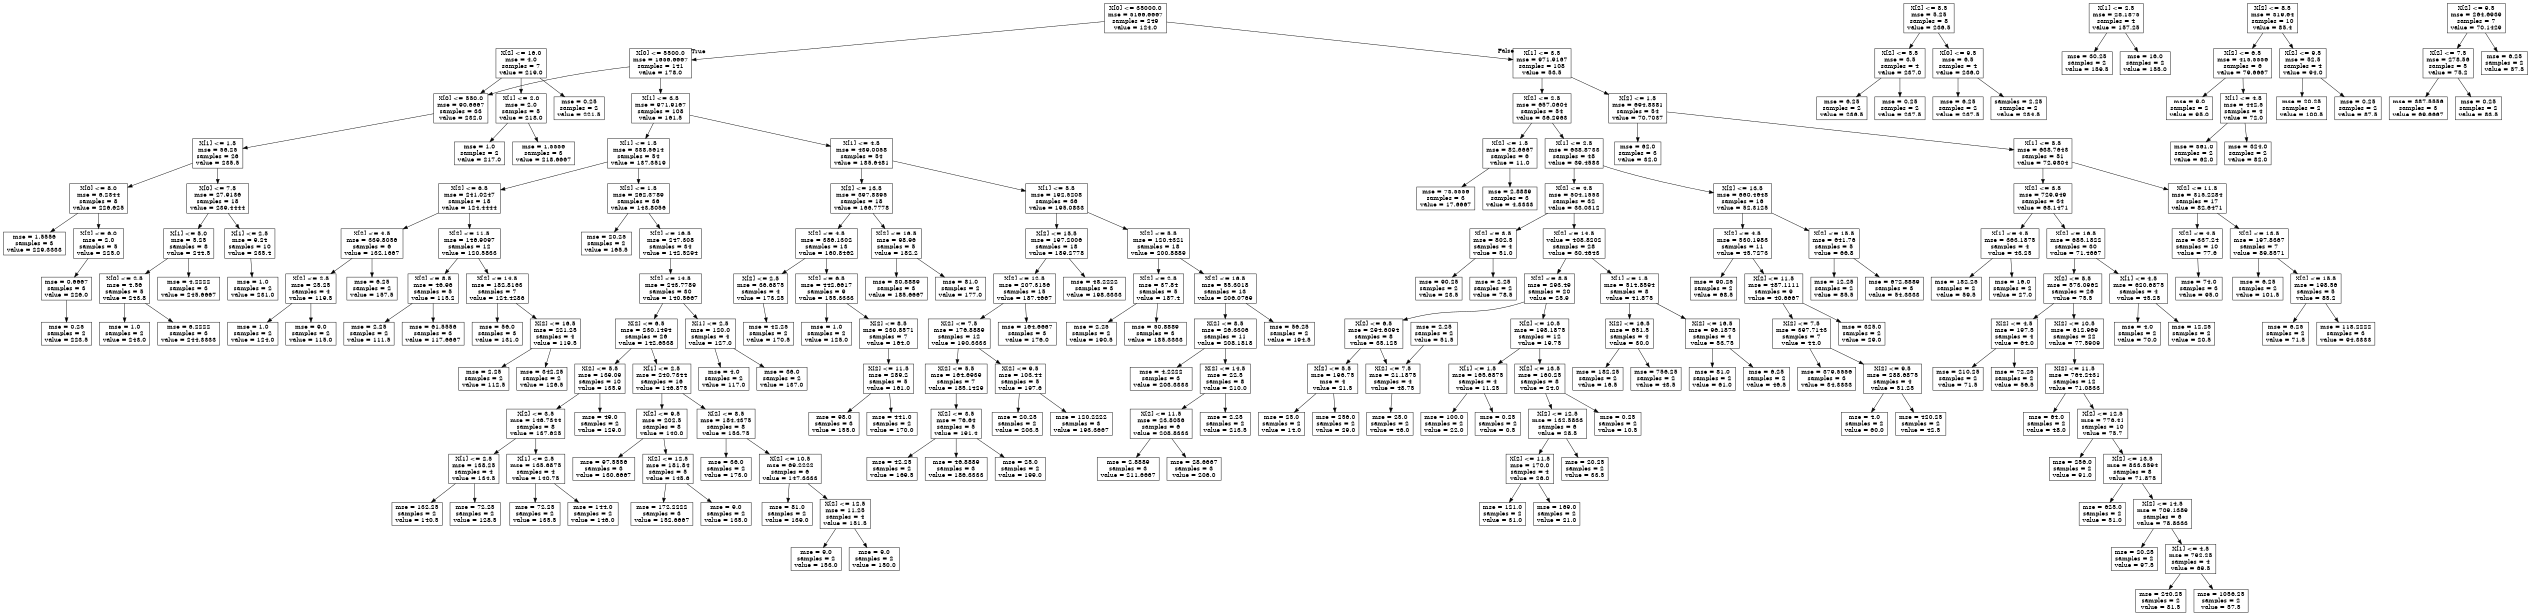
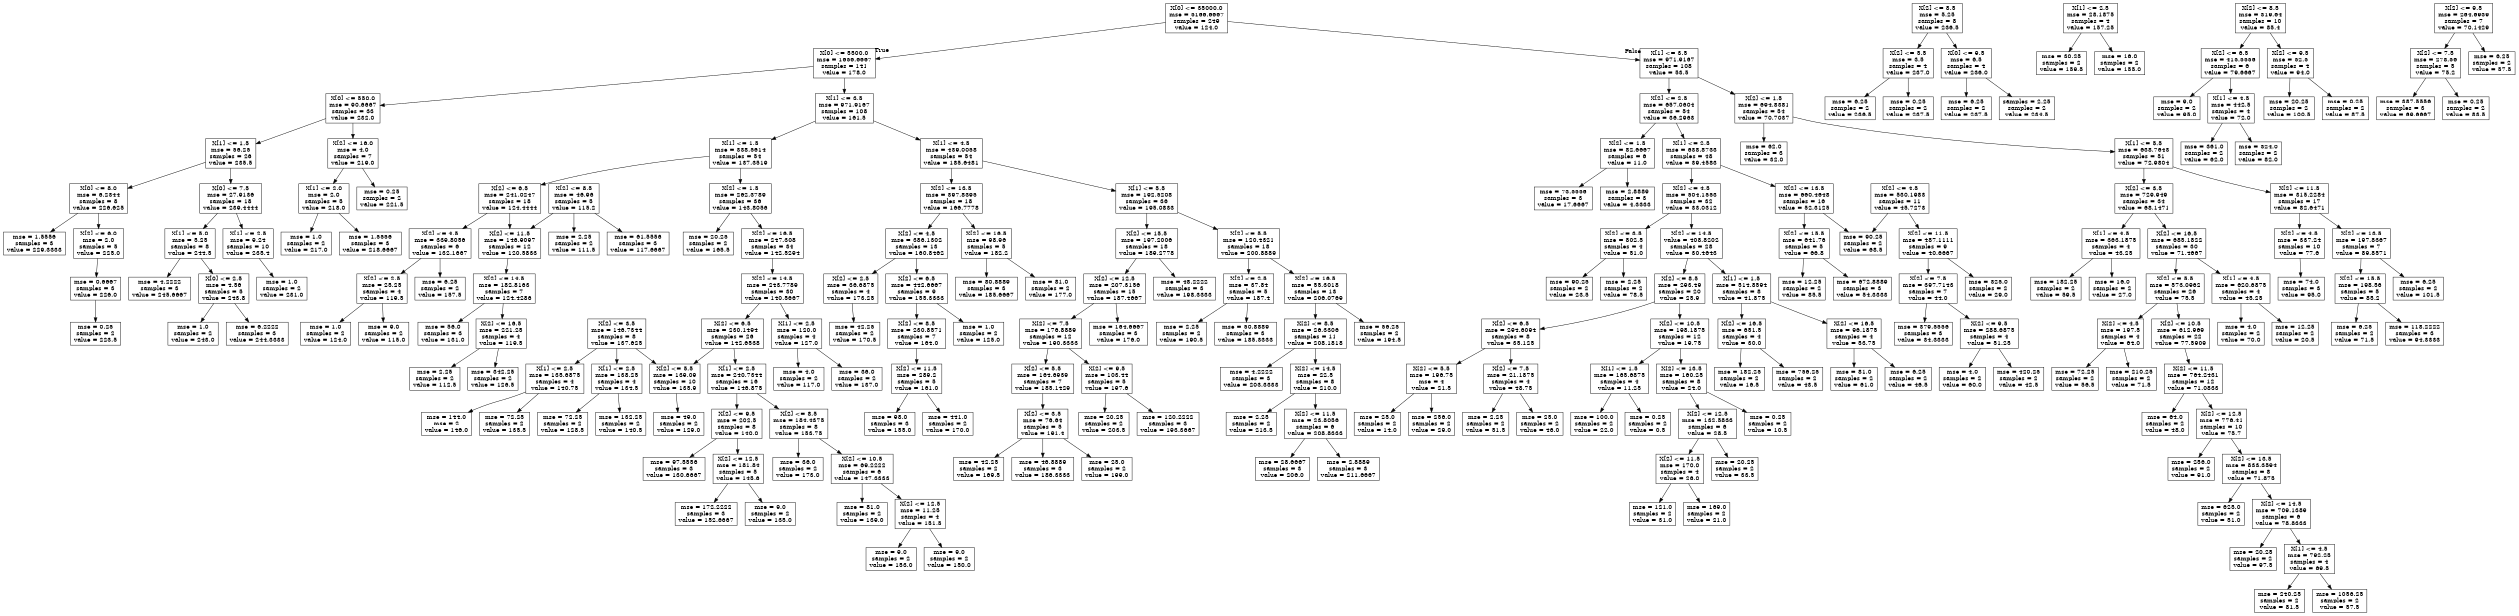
(493, 84) -> (353, 129)
(1743, 219) -> (1834, 221)
(453, 264) -> (544, 220)
(827, 289) -> (917, 289)
(1416, 353) -> (1498, 401)
(570, 400) -> (644, 355)
(593, 514) -> (447, 424)
